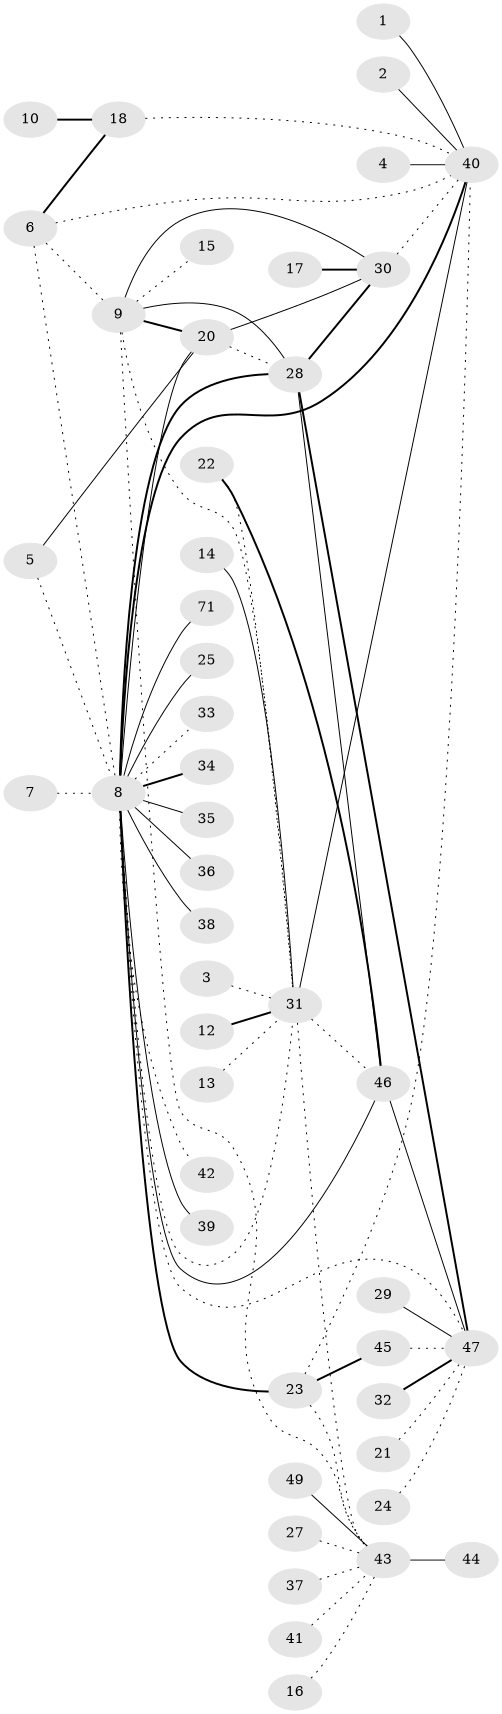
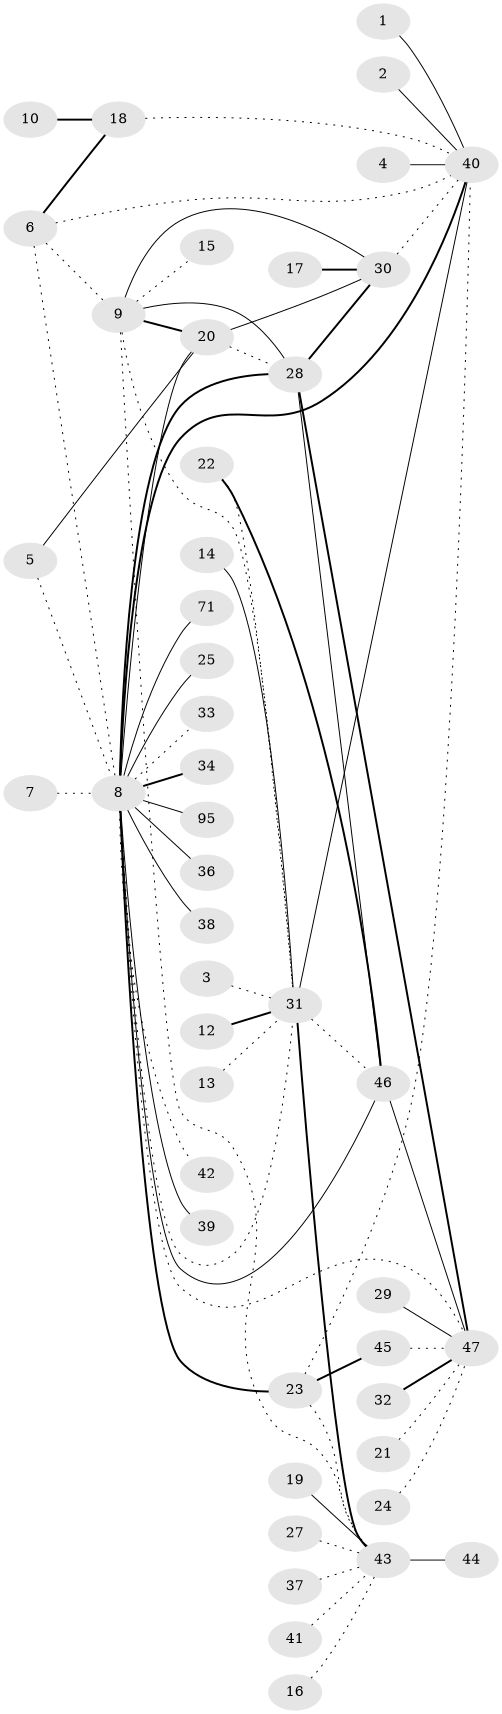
(207, 820) -> (207, 820)
(321, 1287) -> (321, 1287)
(295, 1481) -> (295, 1481)
